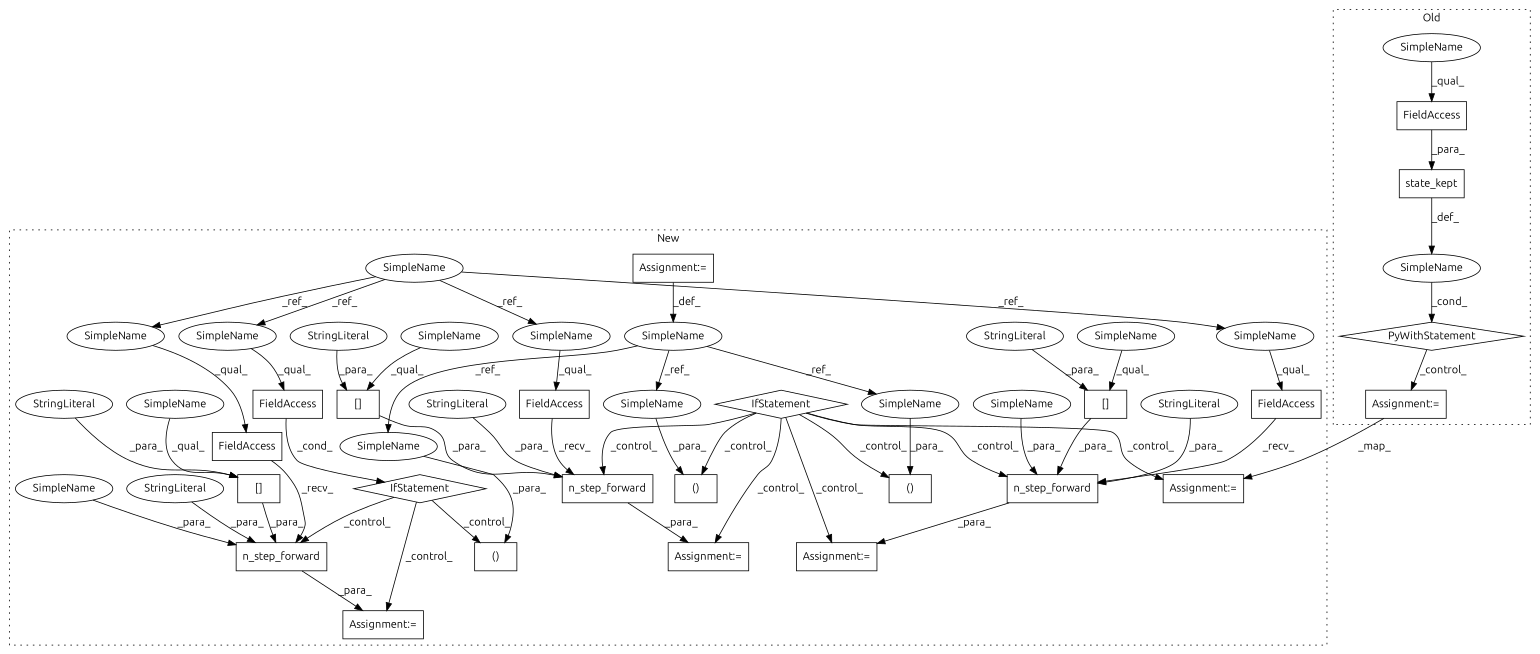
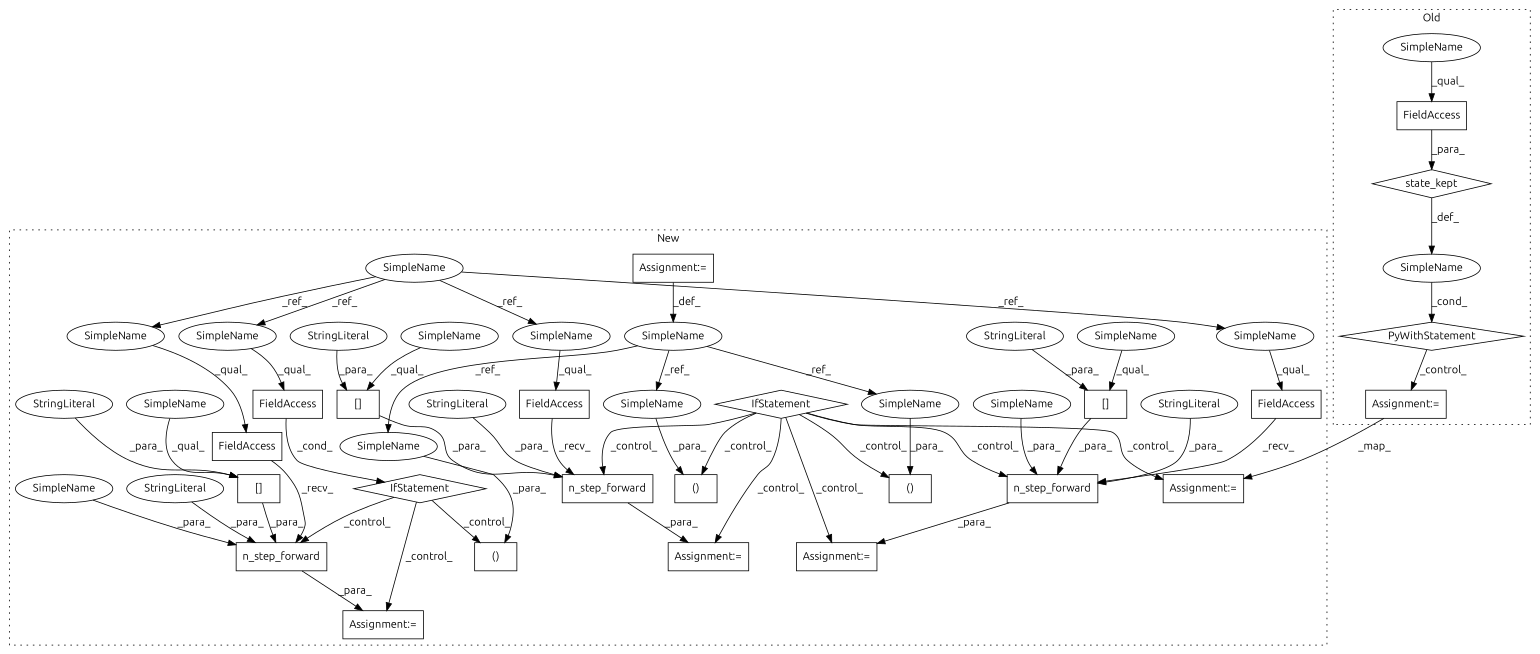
(1432, 184) -> (1432, 184)
